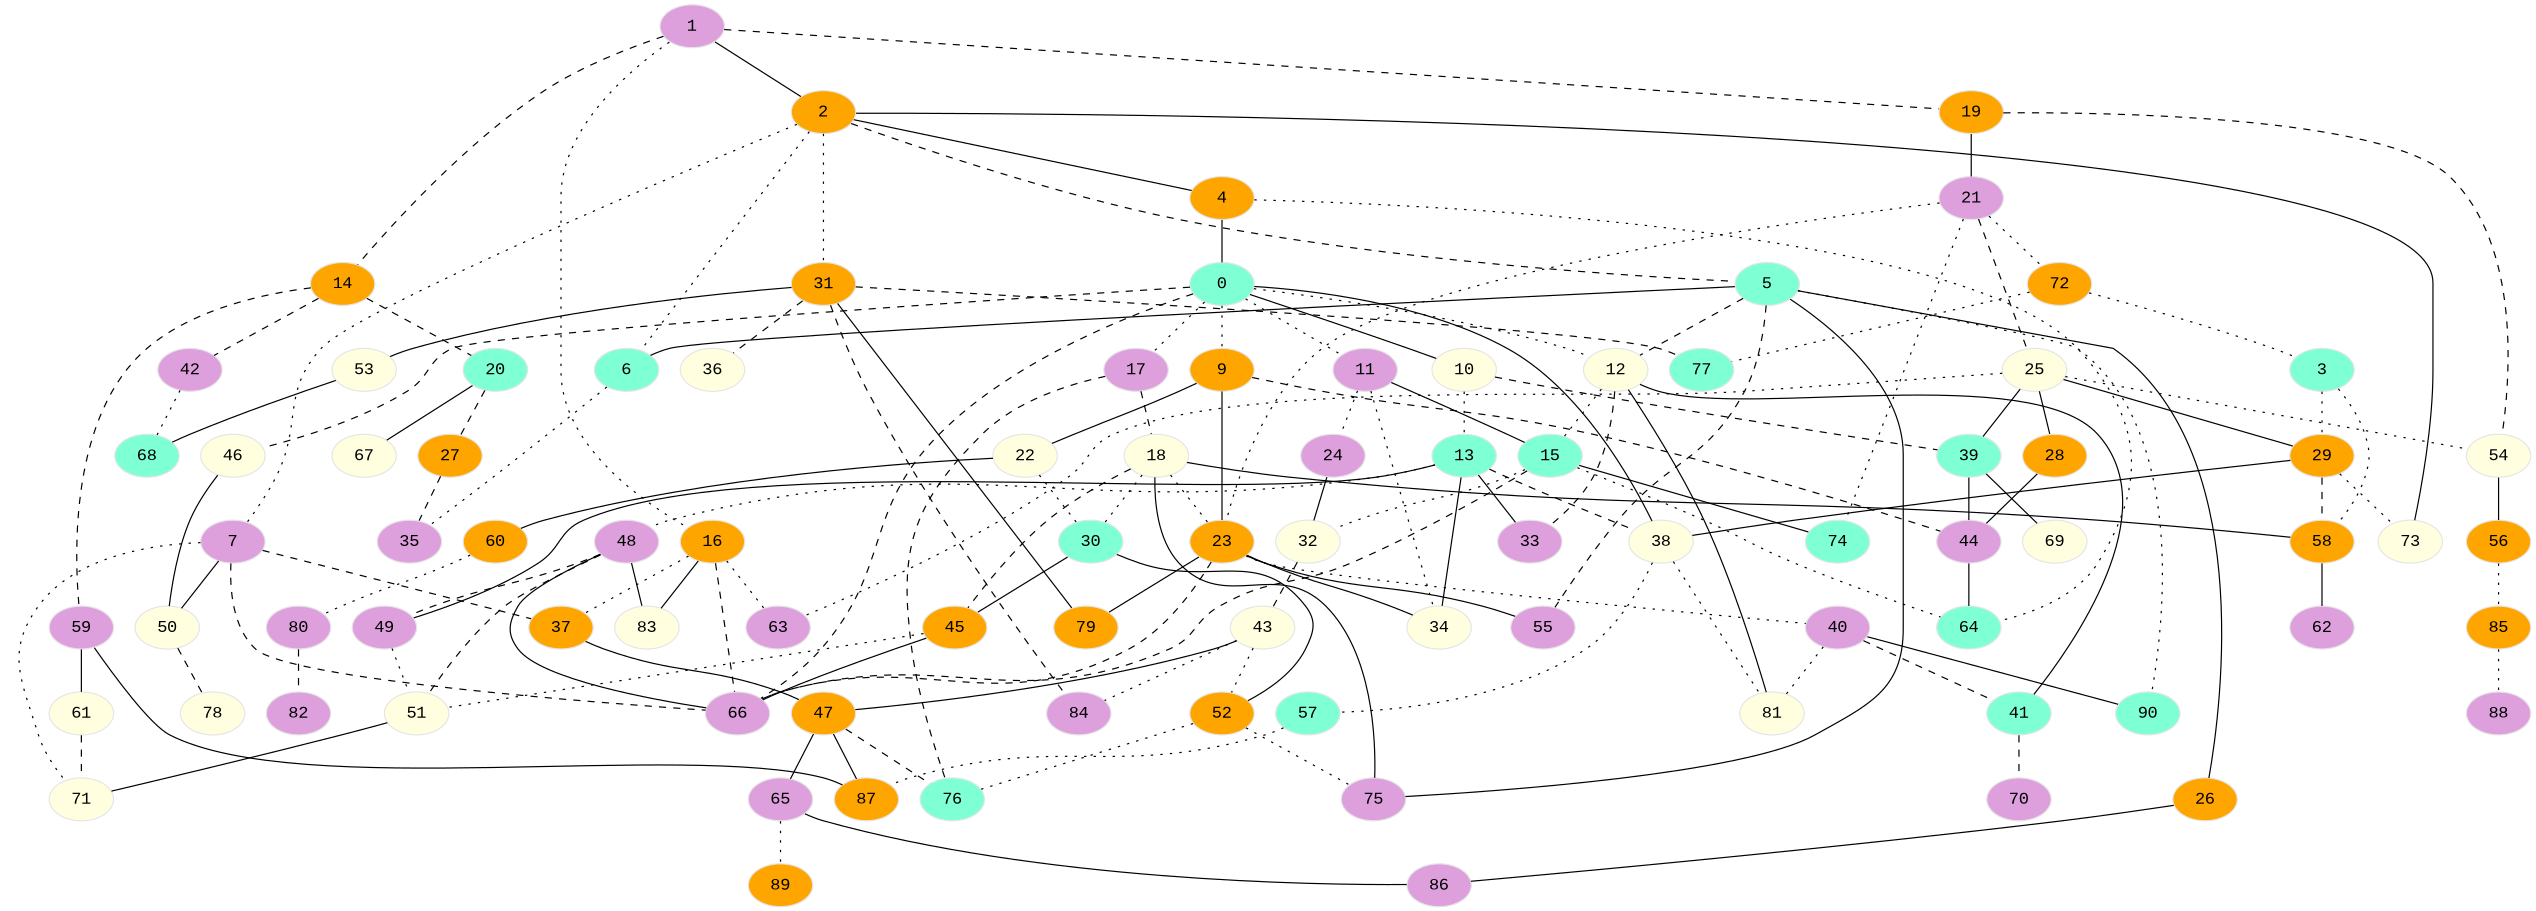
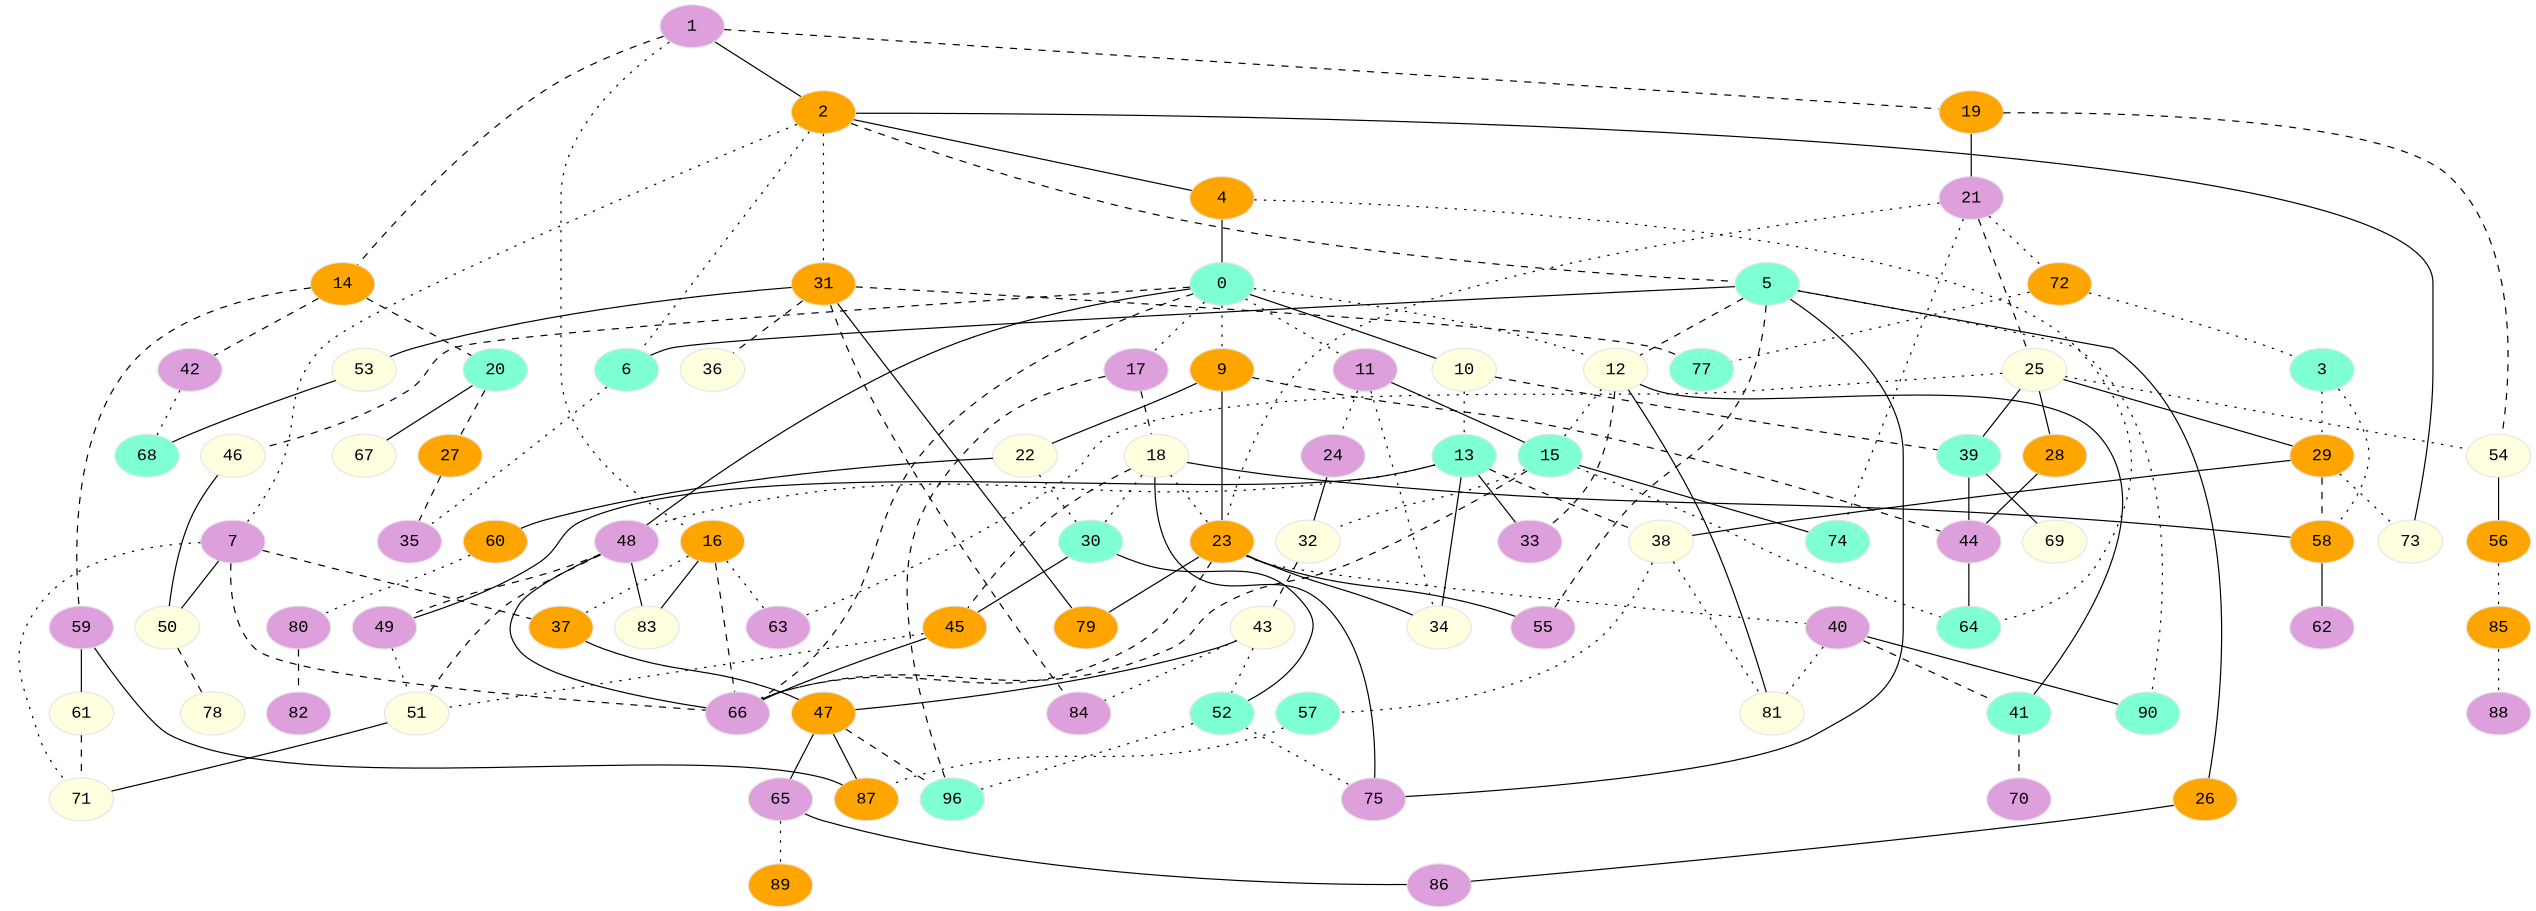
(1492, 341) -> (902, 367)
(1222, 713) -> (1222, 713)
(952, 799) -> (952, 799)
